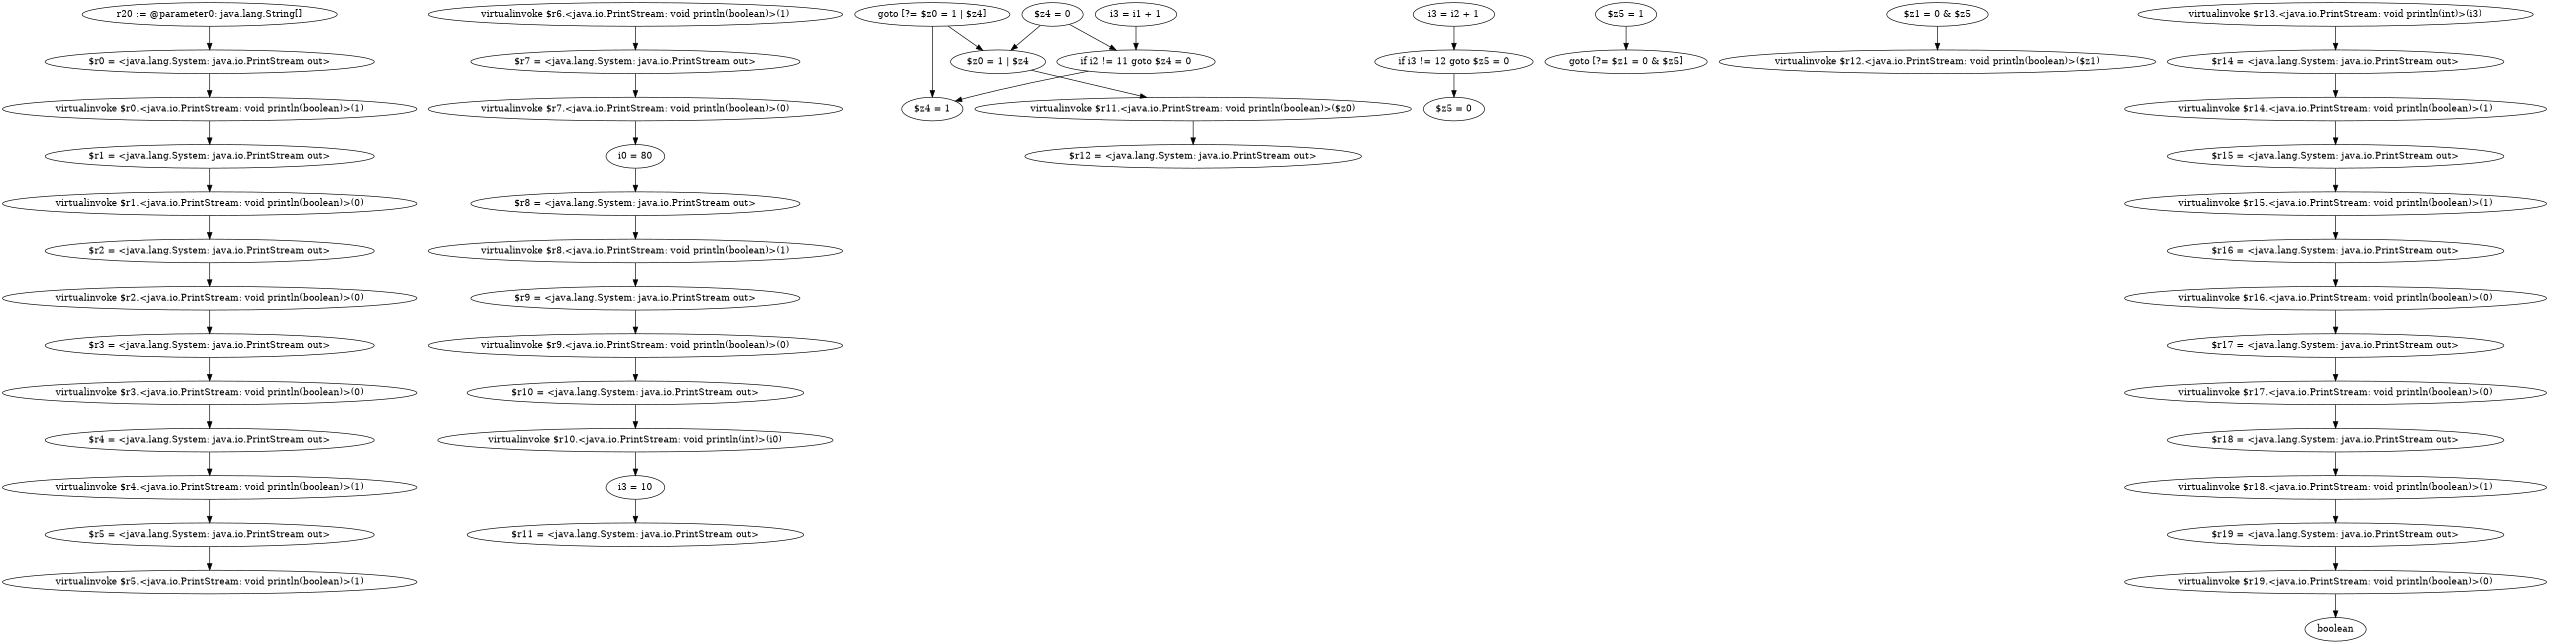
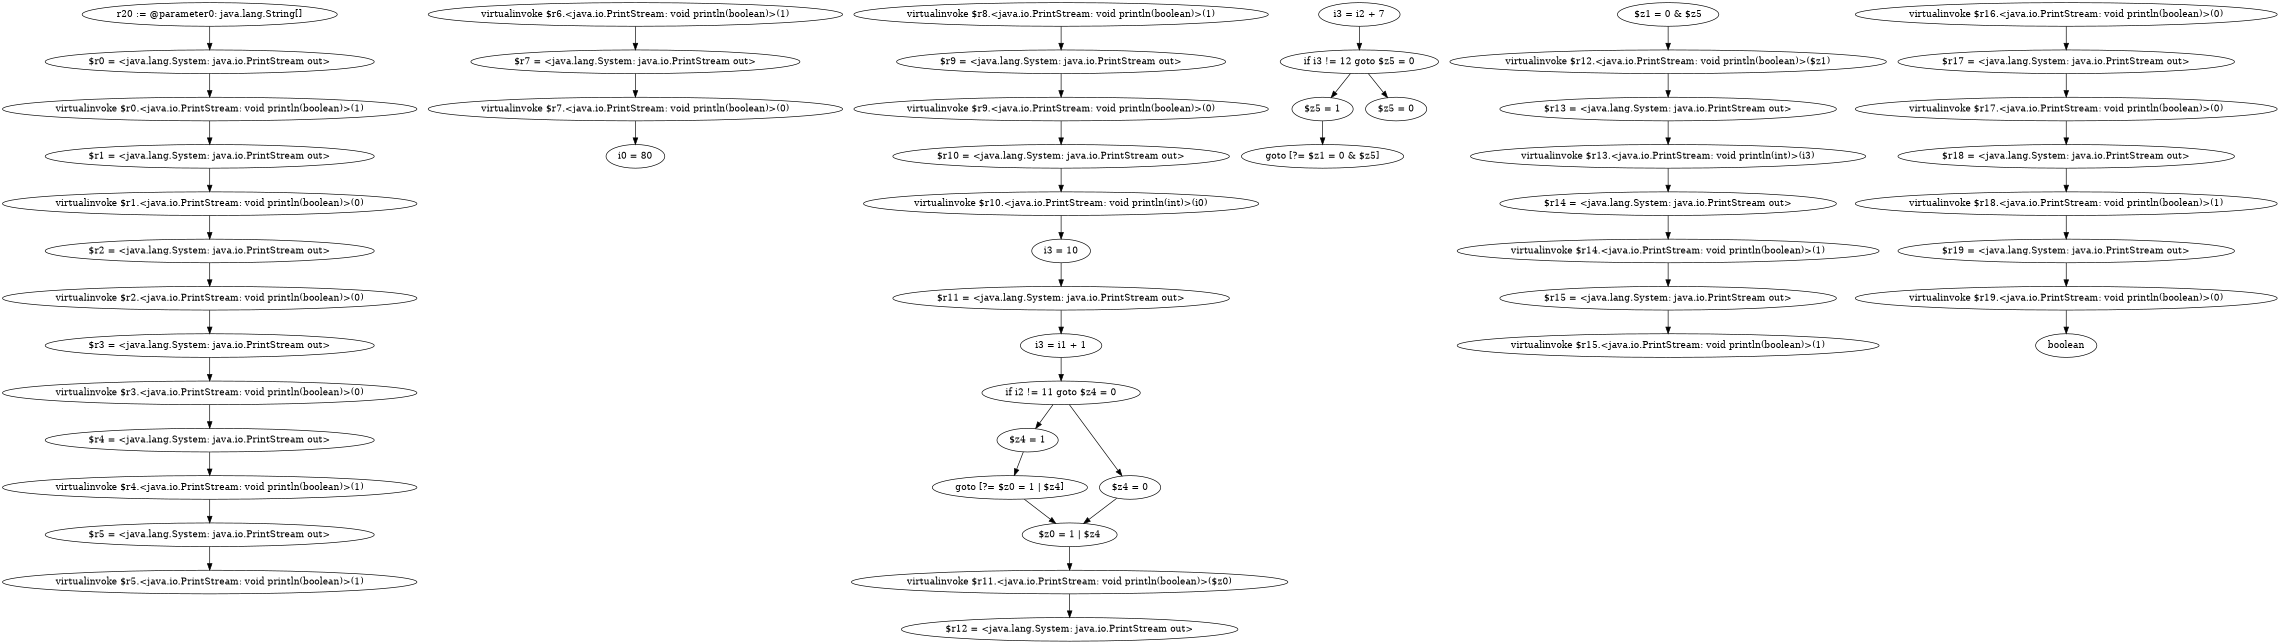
(1454, 14) -> (1359, 14)
(1090, 36) -> (1094, 438)
(932, 58) -> (1020, 461)
none -> (1343, 83)
none -> (1668, 109)
(635, 204) -> none
(2336, 251) -> none
none -> (1061, 319)
